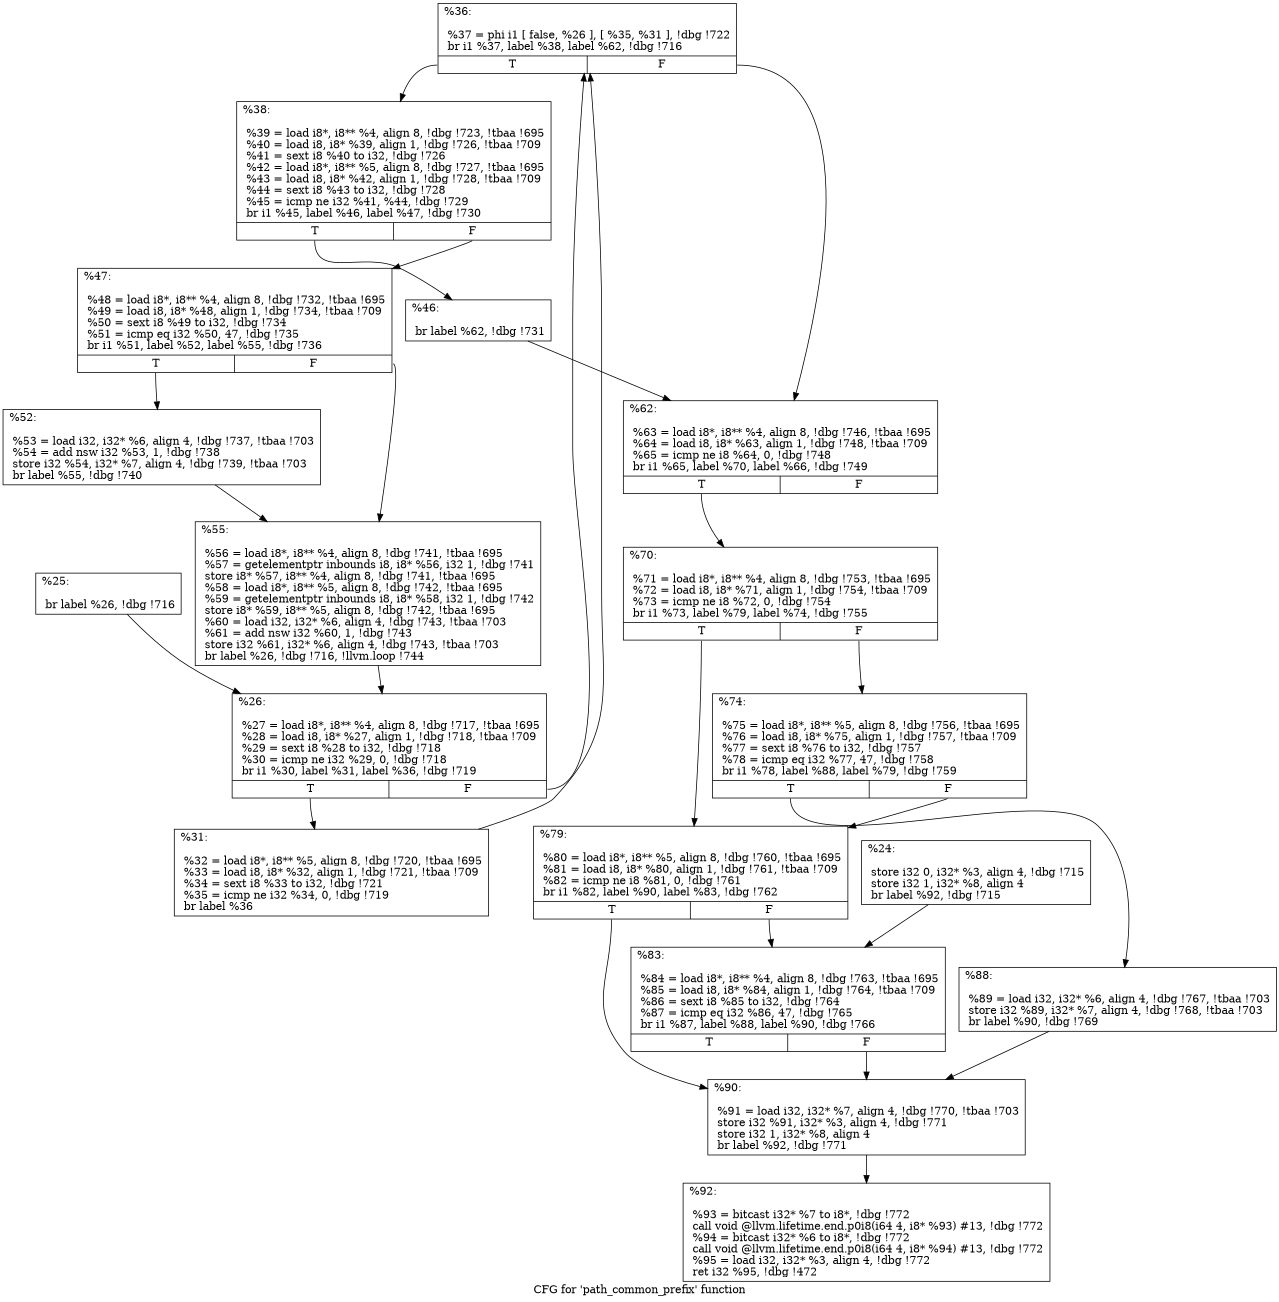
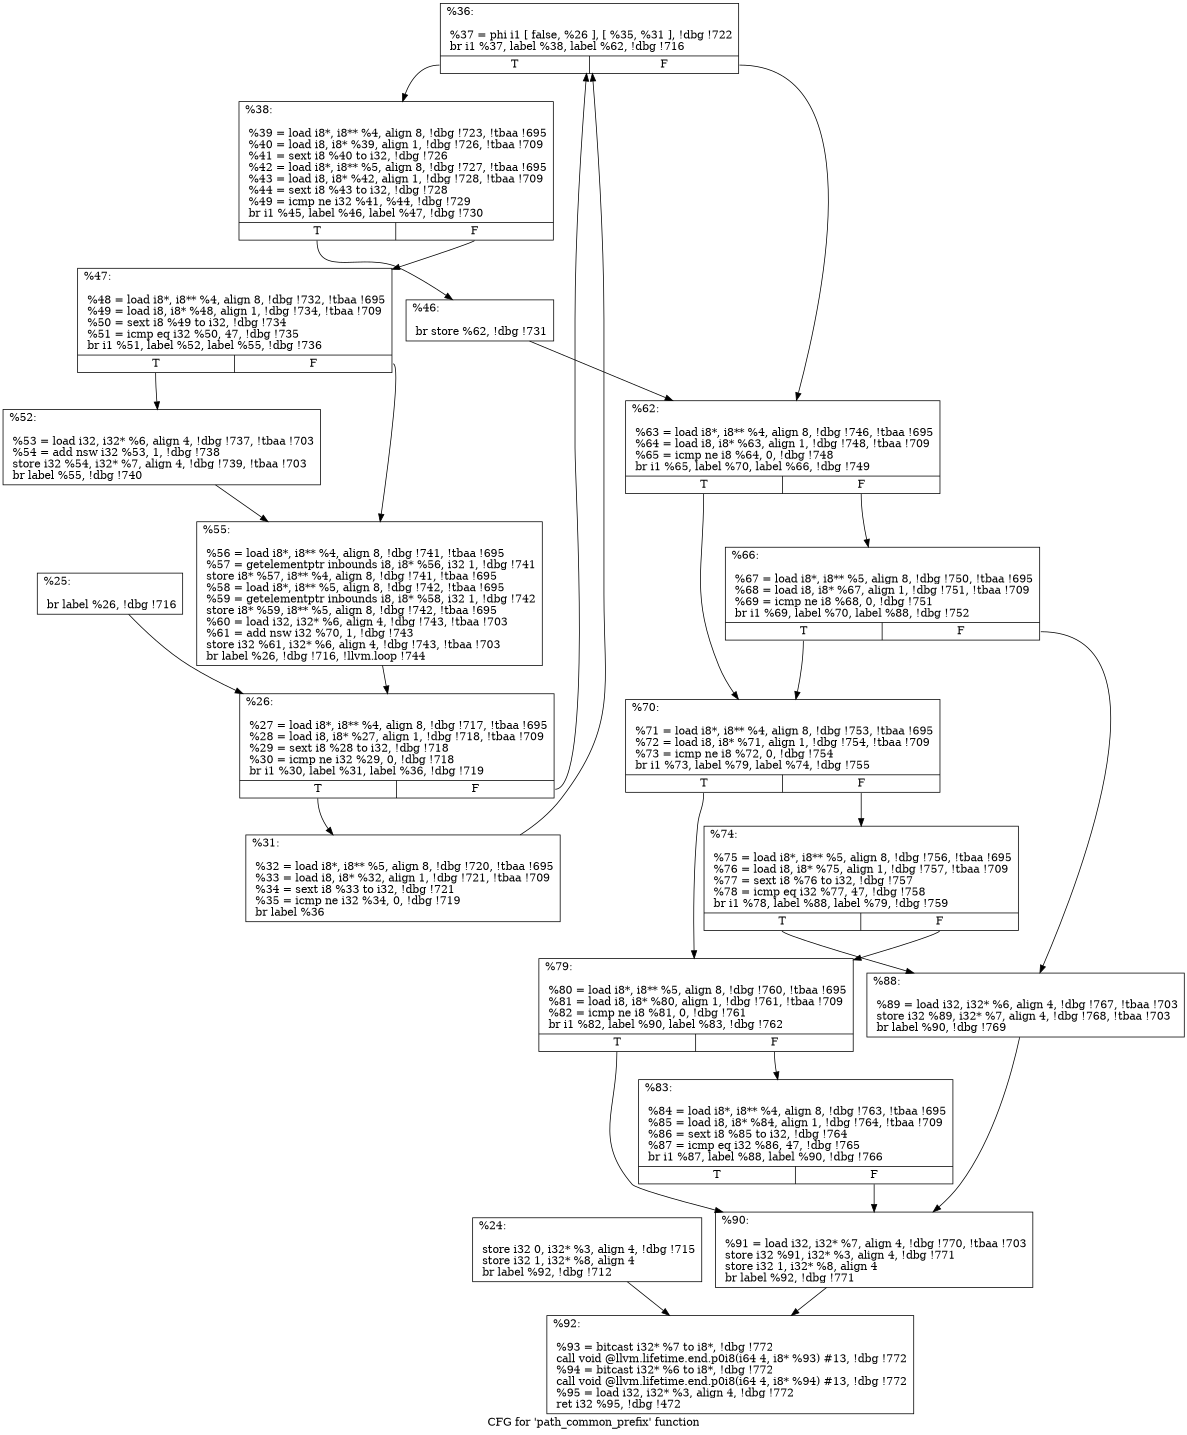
(356, 202) -> (358, 202)
(478, 332) -> (480, 332)
none -> (883, 594)
(307, 634) -> (308, 634)
(934, 895) -> (545, 1273)
(900, 924) -> (645, 1296)
